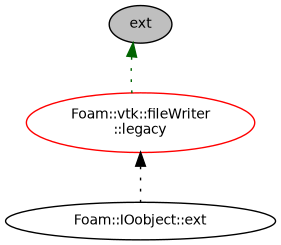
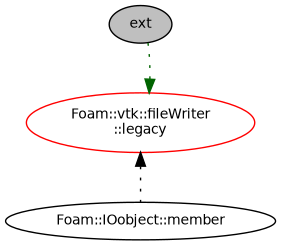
(131, 75) -> (150, 61)
(141, 221) -> (141, 221)
